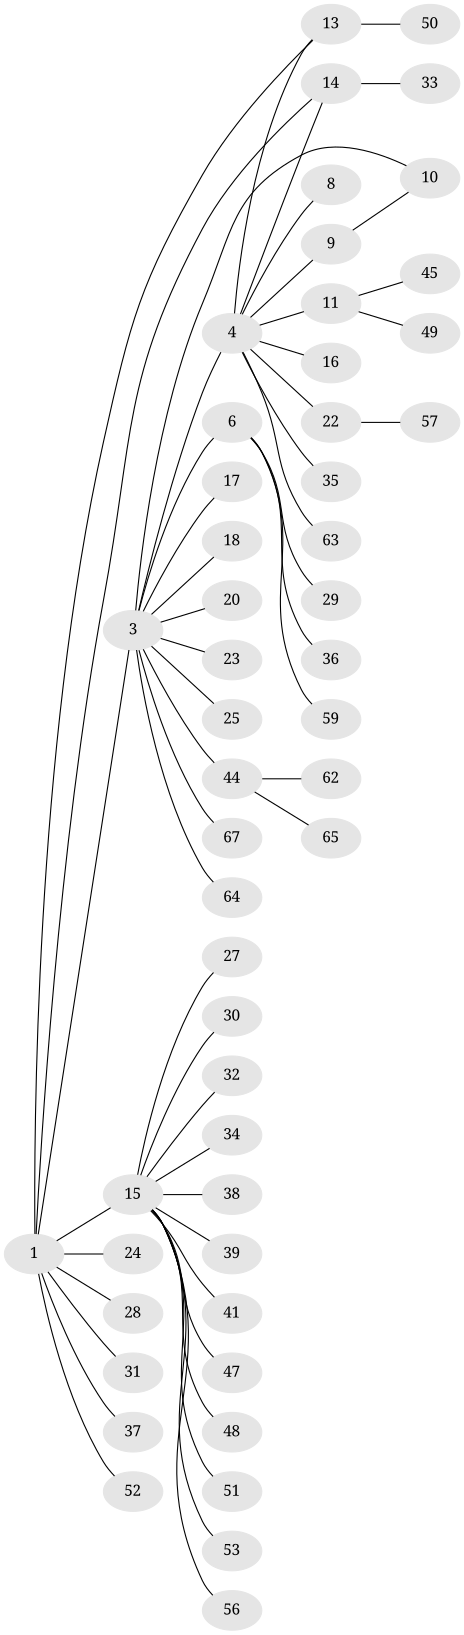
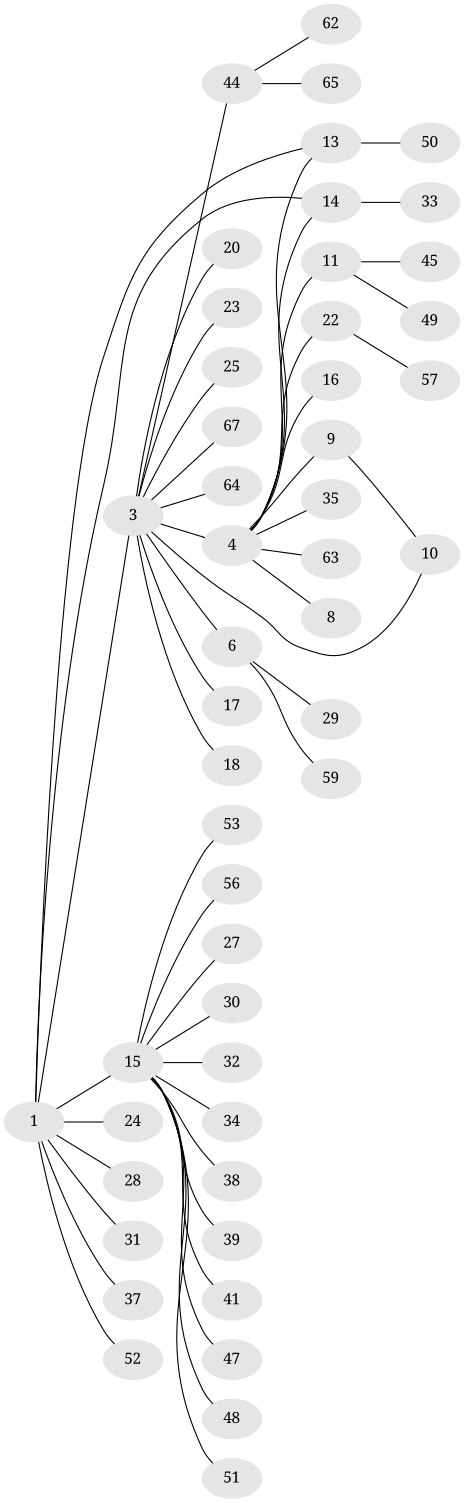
(331, 660) -> none
